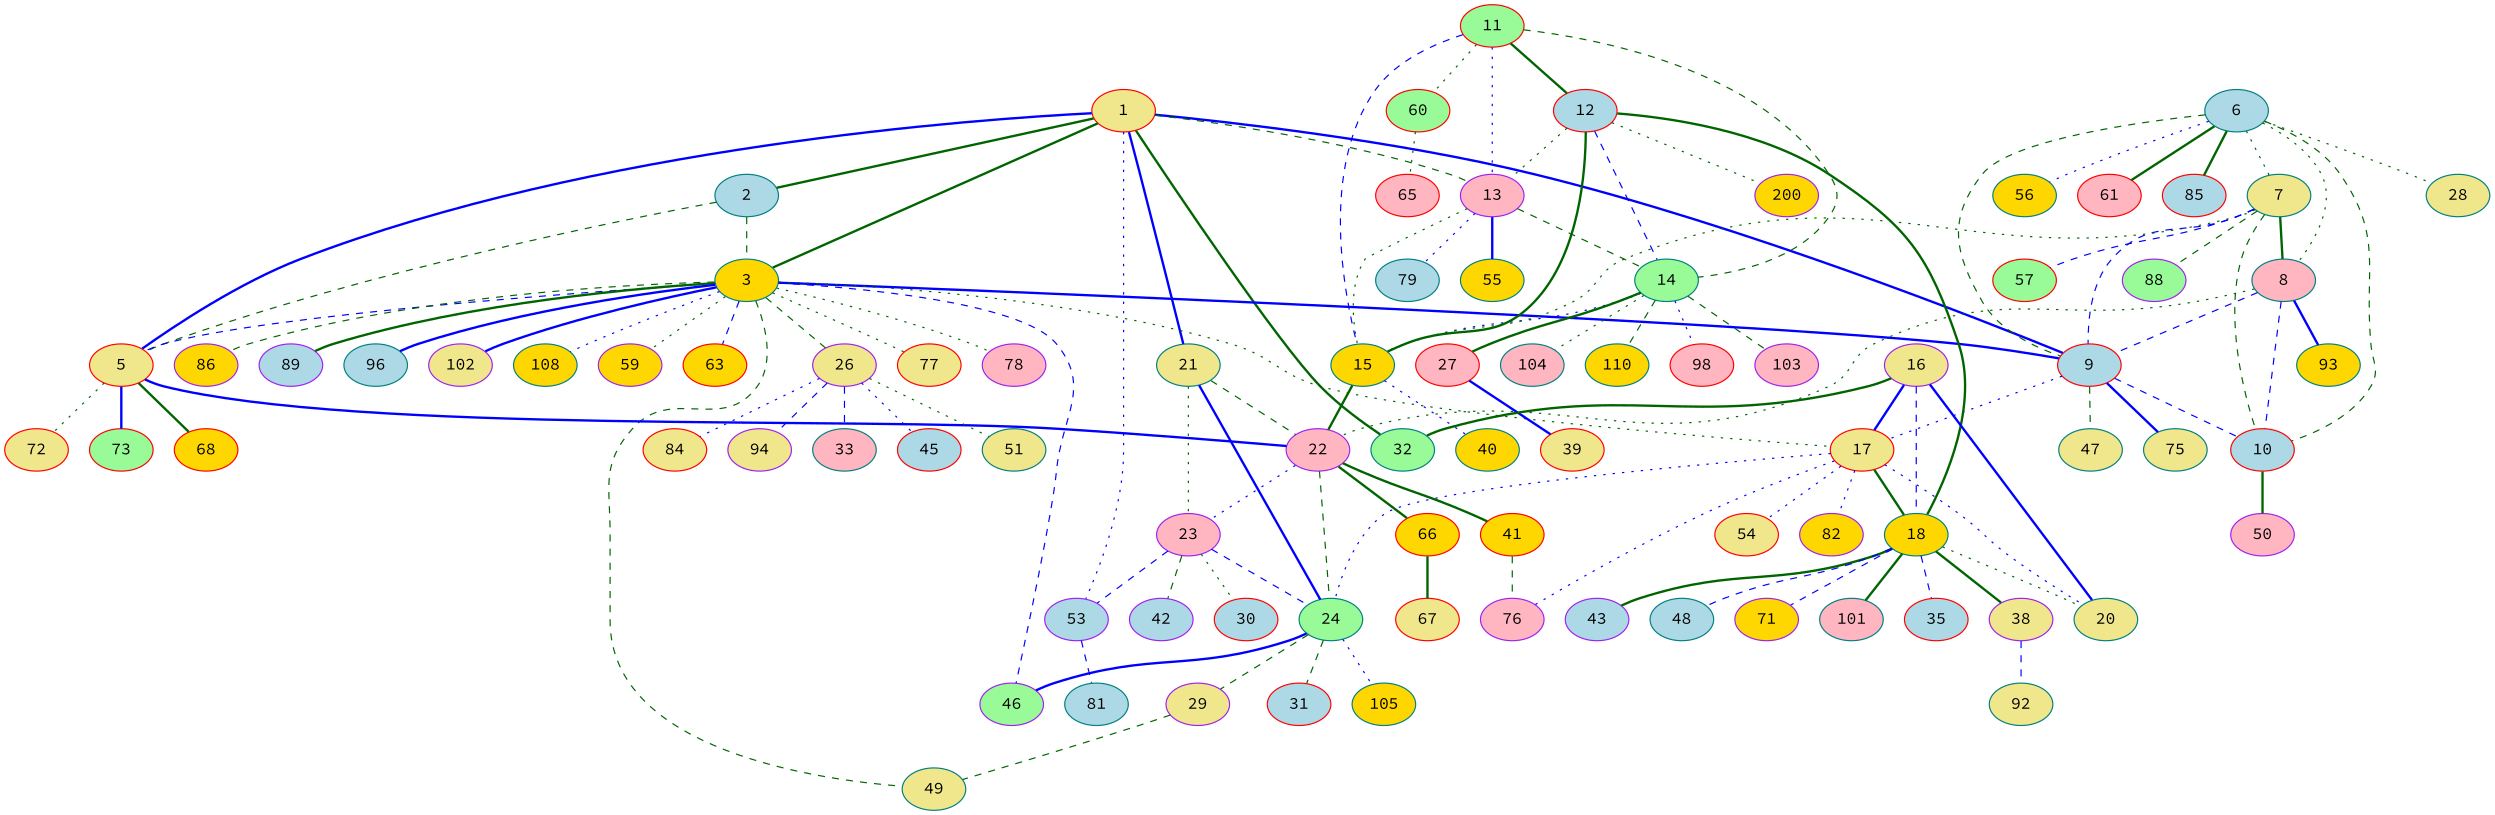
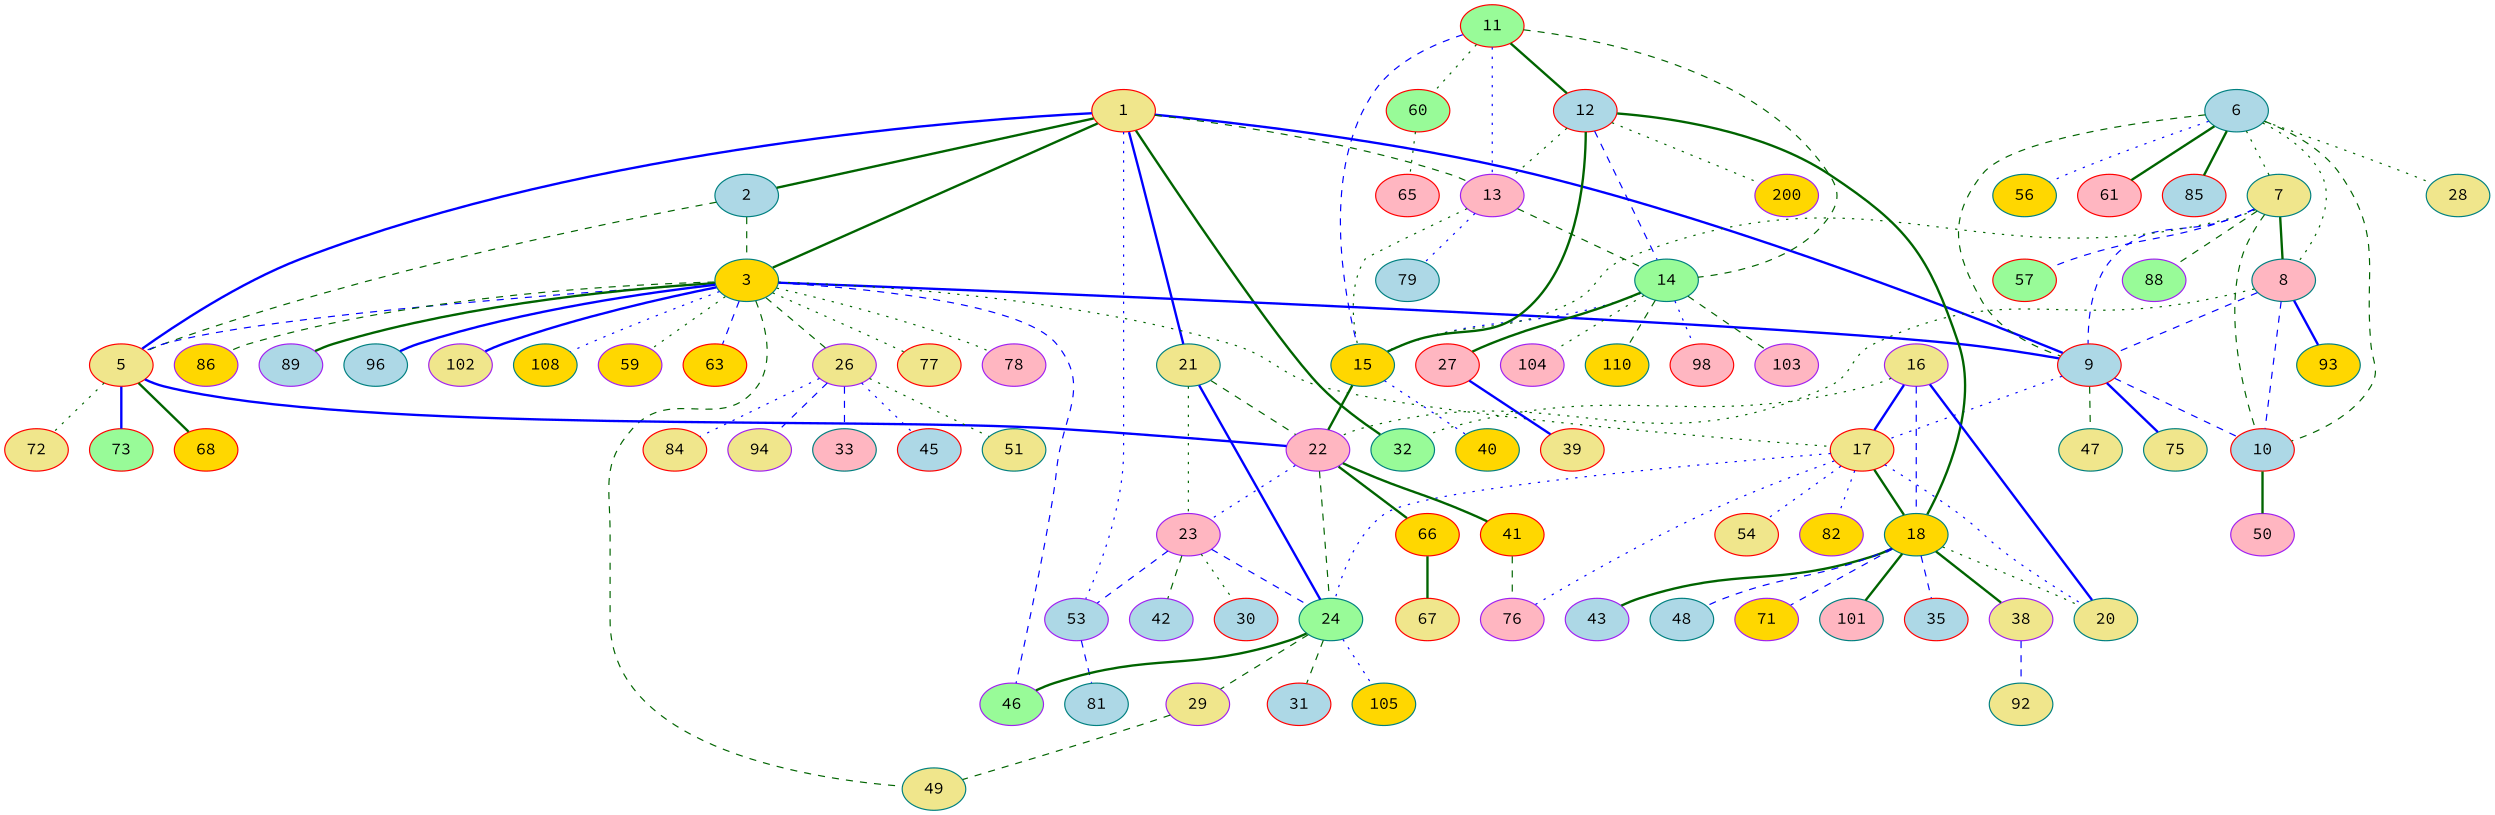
(1492, 280) -> none
(1532, 365) -> (1532, 365)
(1659, 406) -> (1659, 406)
(1171, 662) -> (1171, 662)
